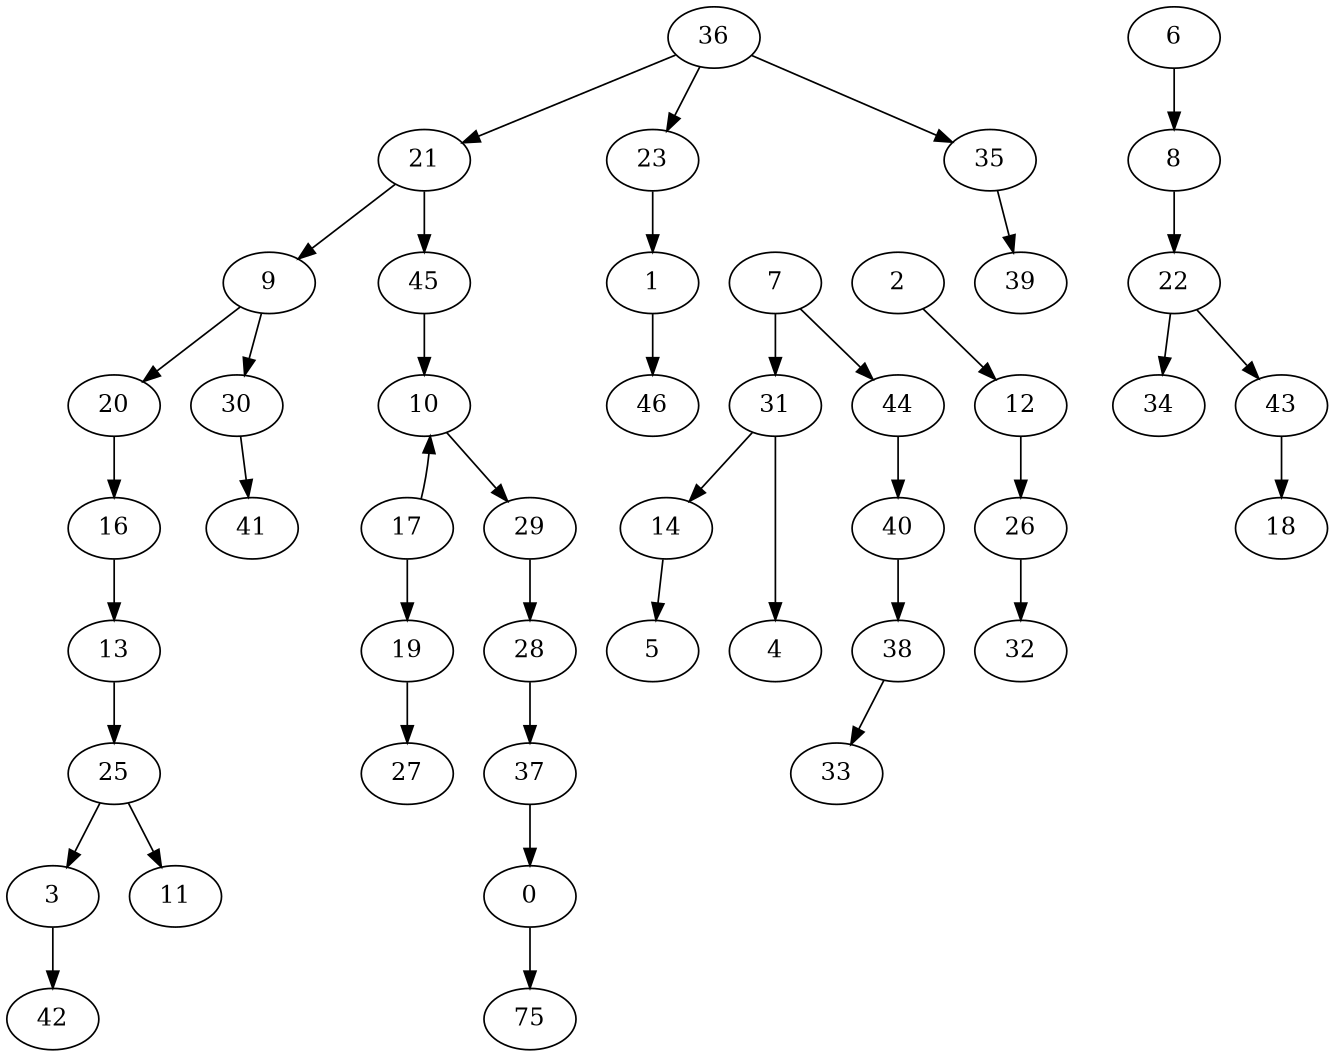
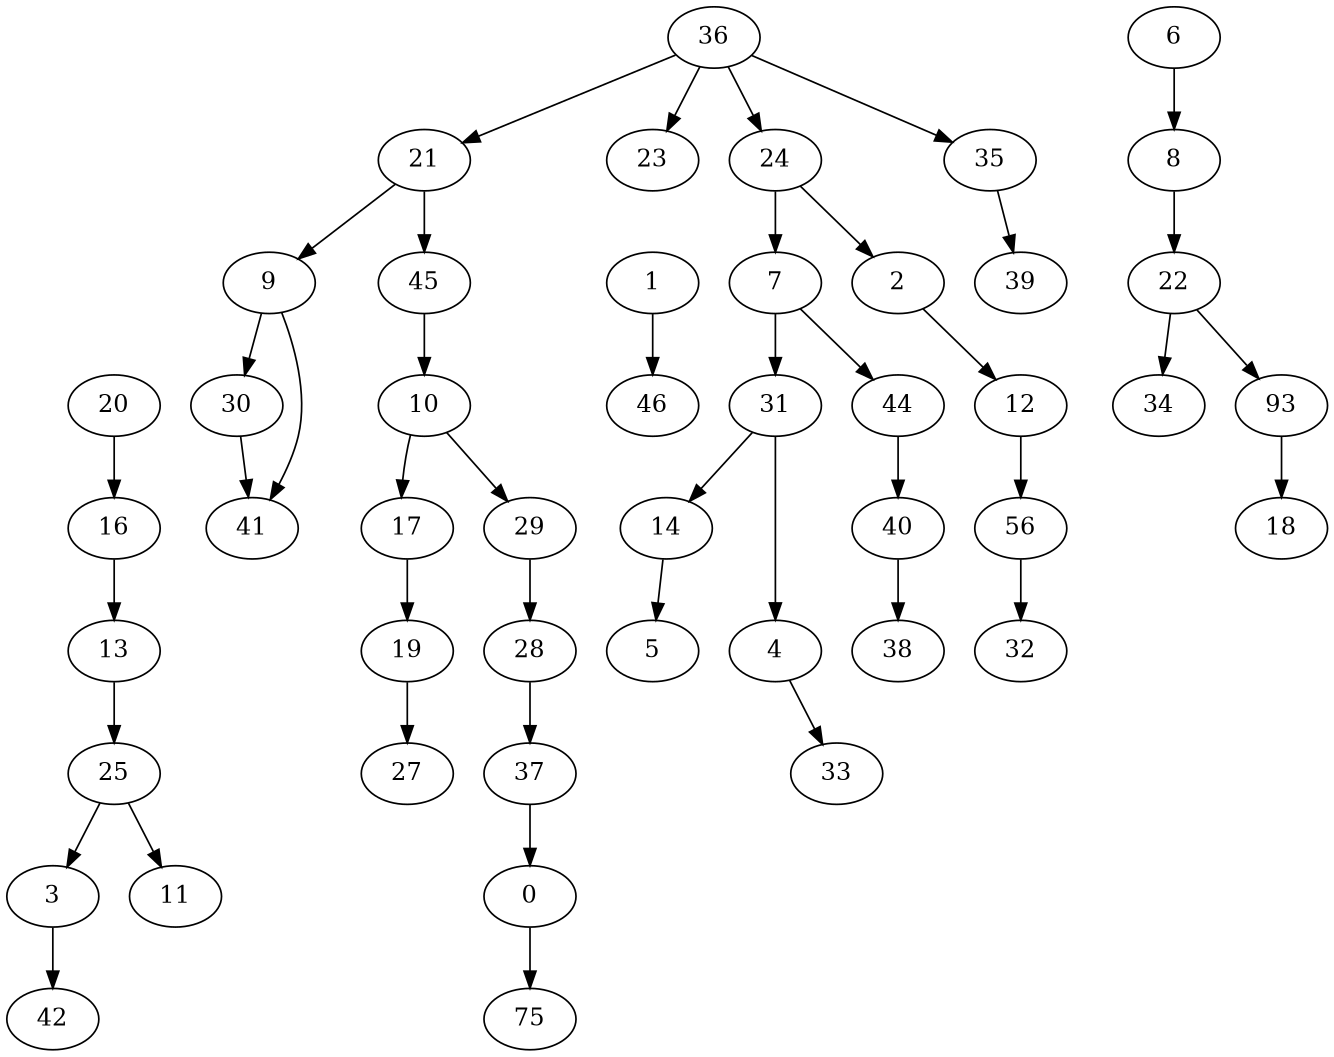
none -> (775, 160)
(653, 213) -> none
(199, 339) -> (301, 399)
(1282, 406) -> (1282, 406)
(426, 476) -> (406, 457)
(1021, 528) -> (1021, 528)
(871, 705) -> (802, 705)
